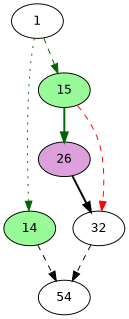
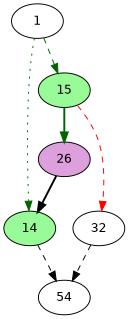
(79, 190) -> (49, 190)
